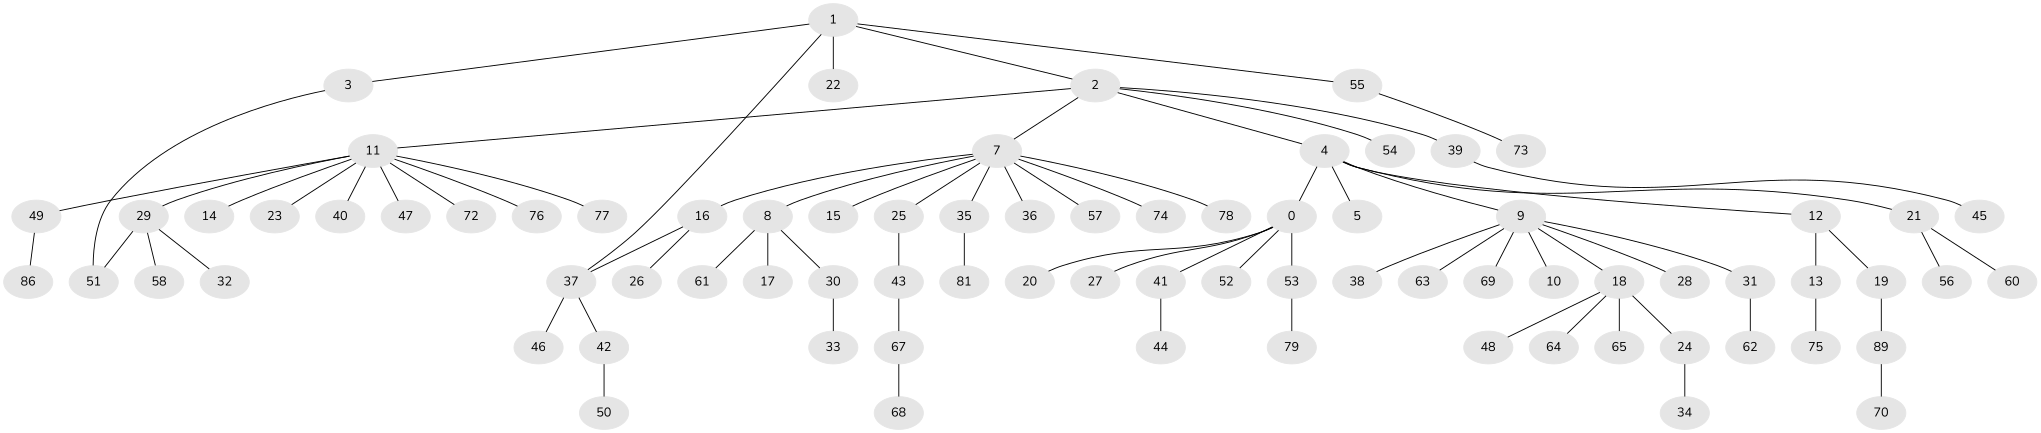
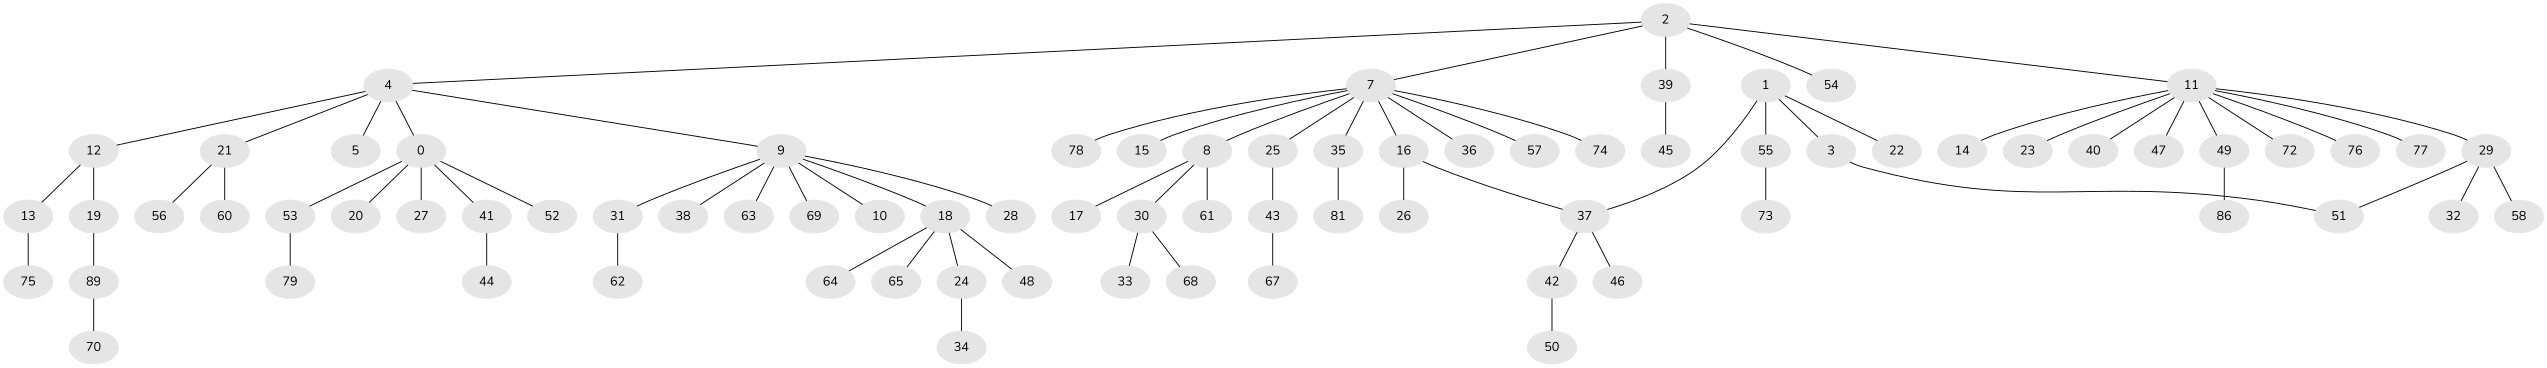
(964, 53) -> none
(899, 380) -> (1166, 249)
